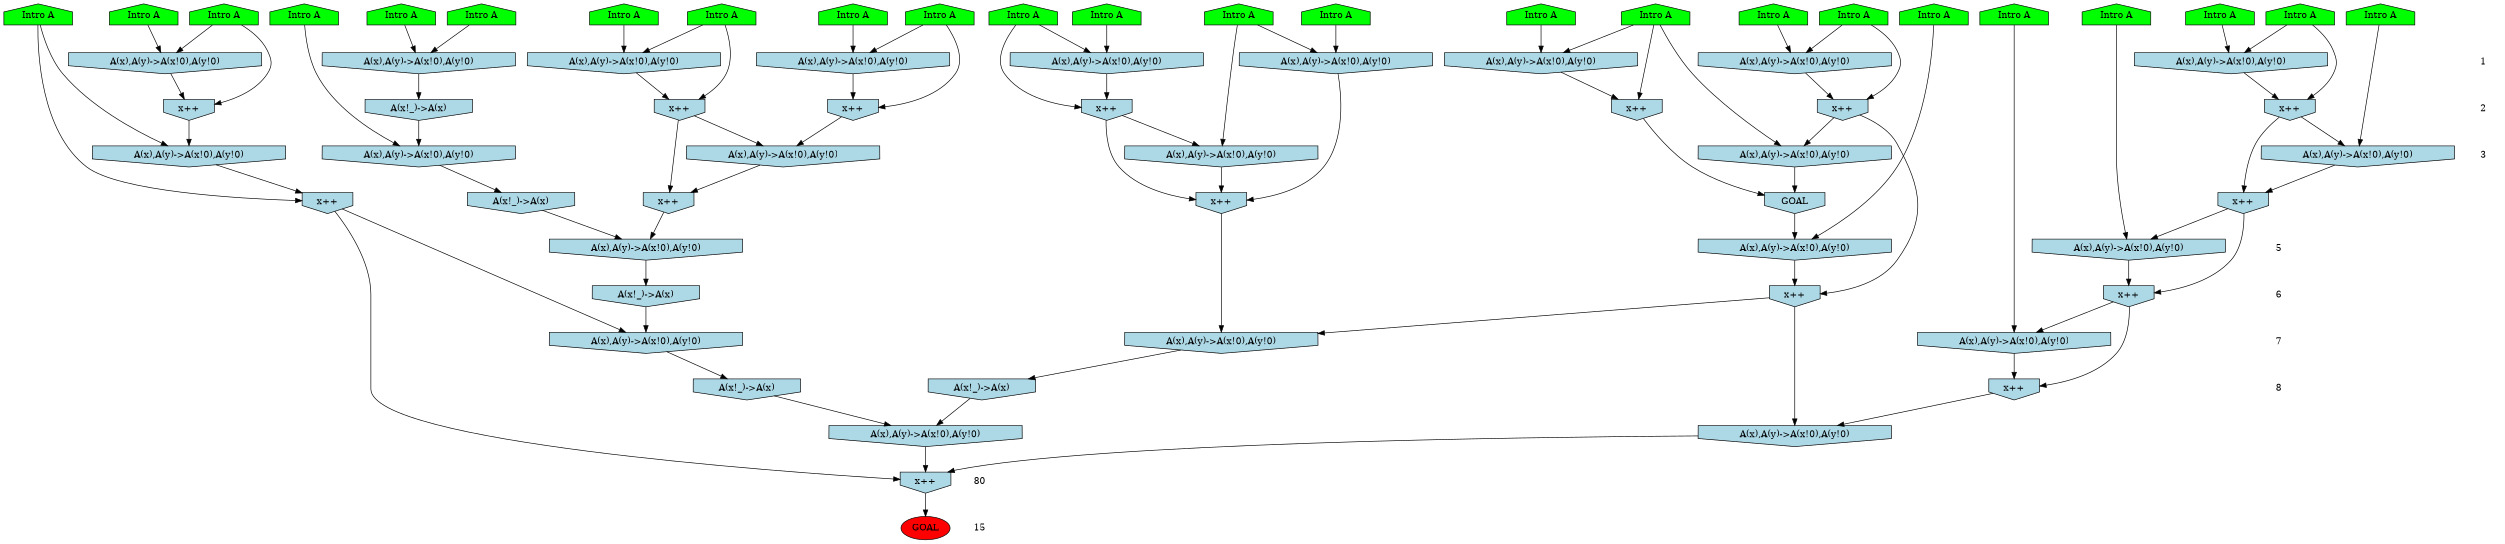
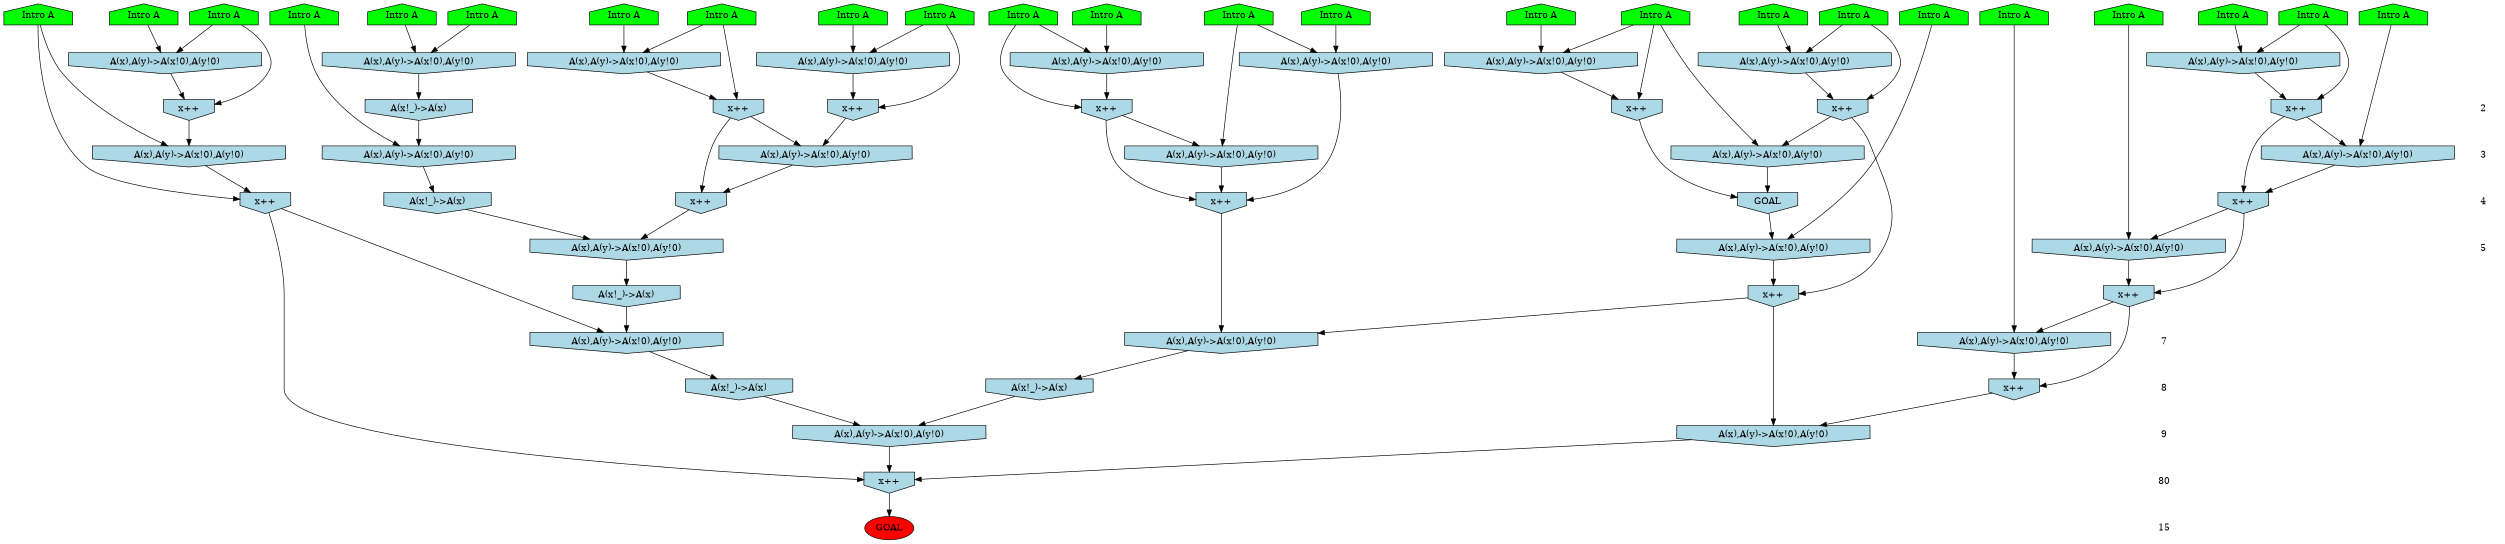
(2483, 62) -> none
none -> (2483, 202)
(2279, 295) -> none
none -> (2164, 435)
